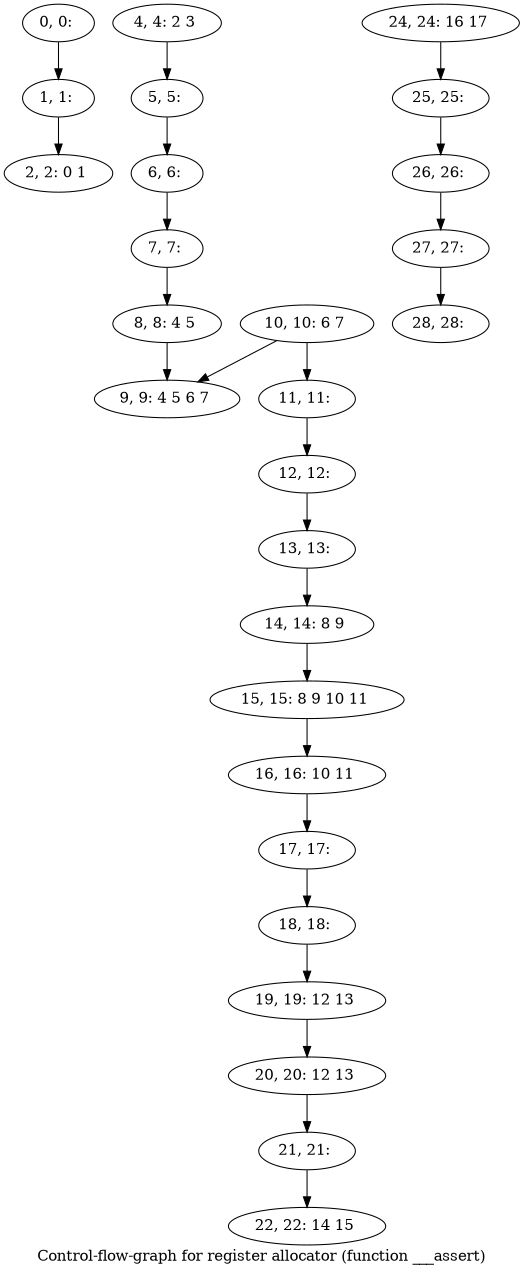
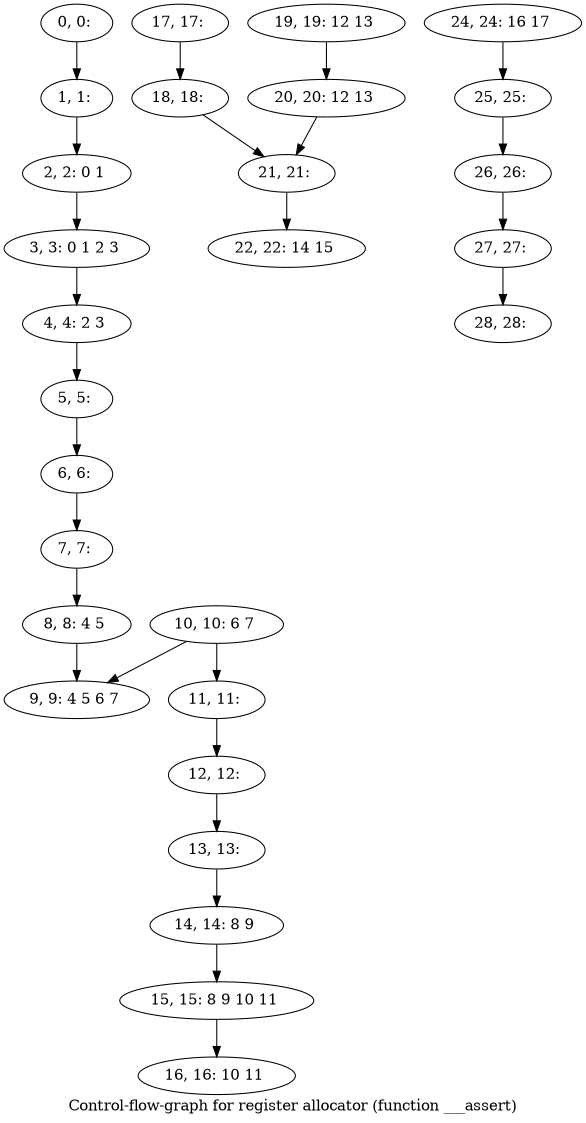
none -> (77, 249)
(307, 807) -> none
(307, 958) -> (229, 133)
